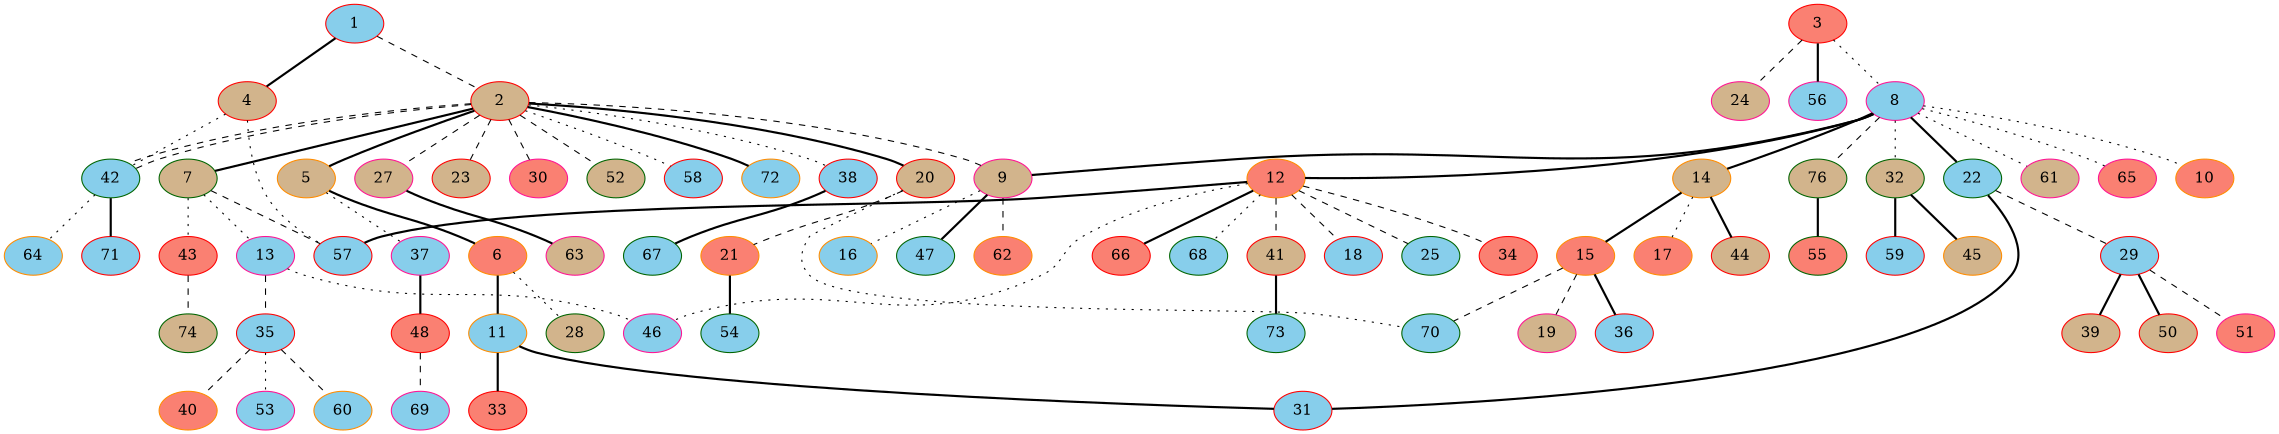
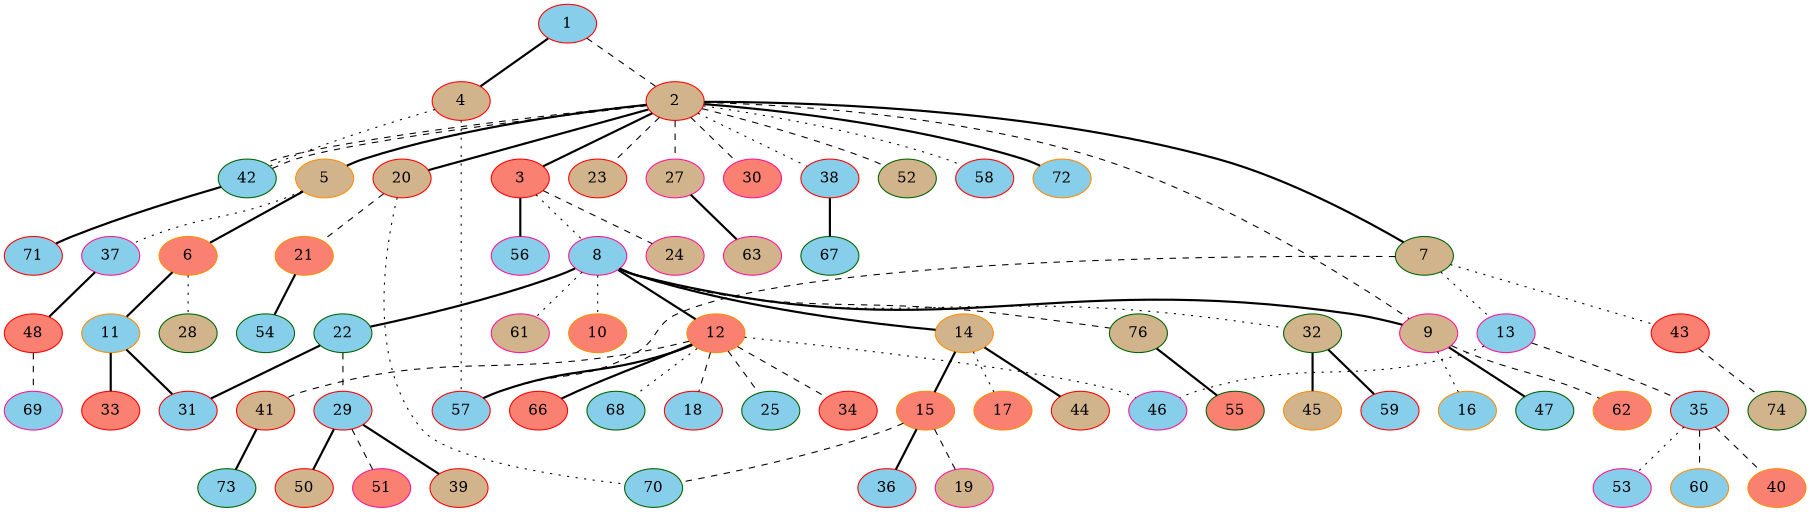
none -> (598, 140)
(2127, 178) -> none
(33, 256) -> none
